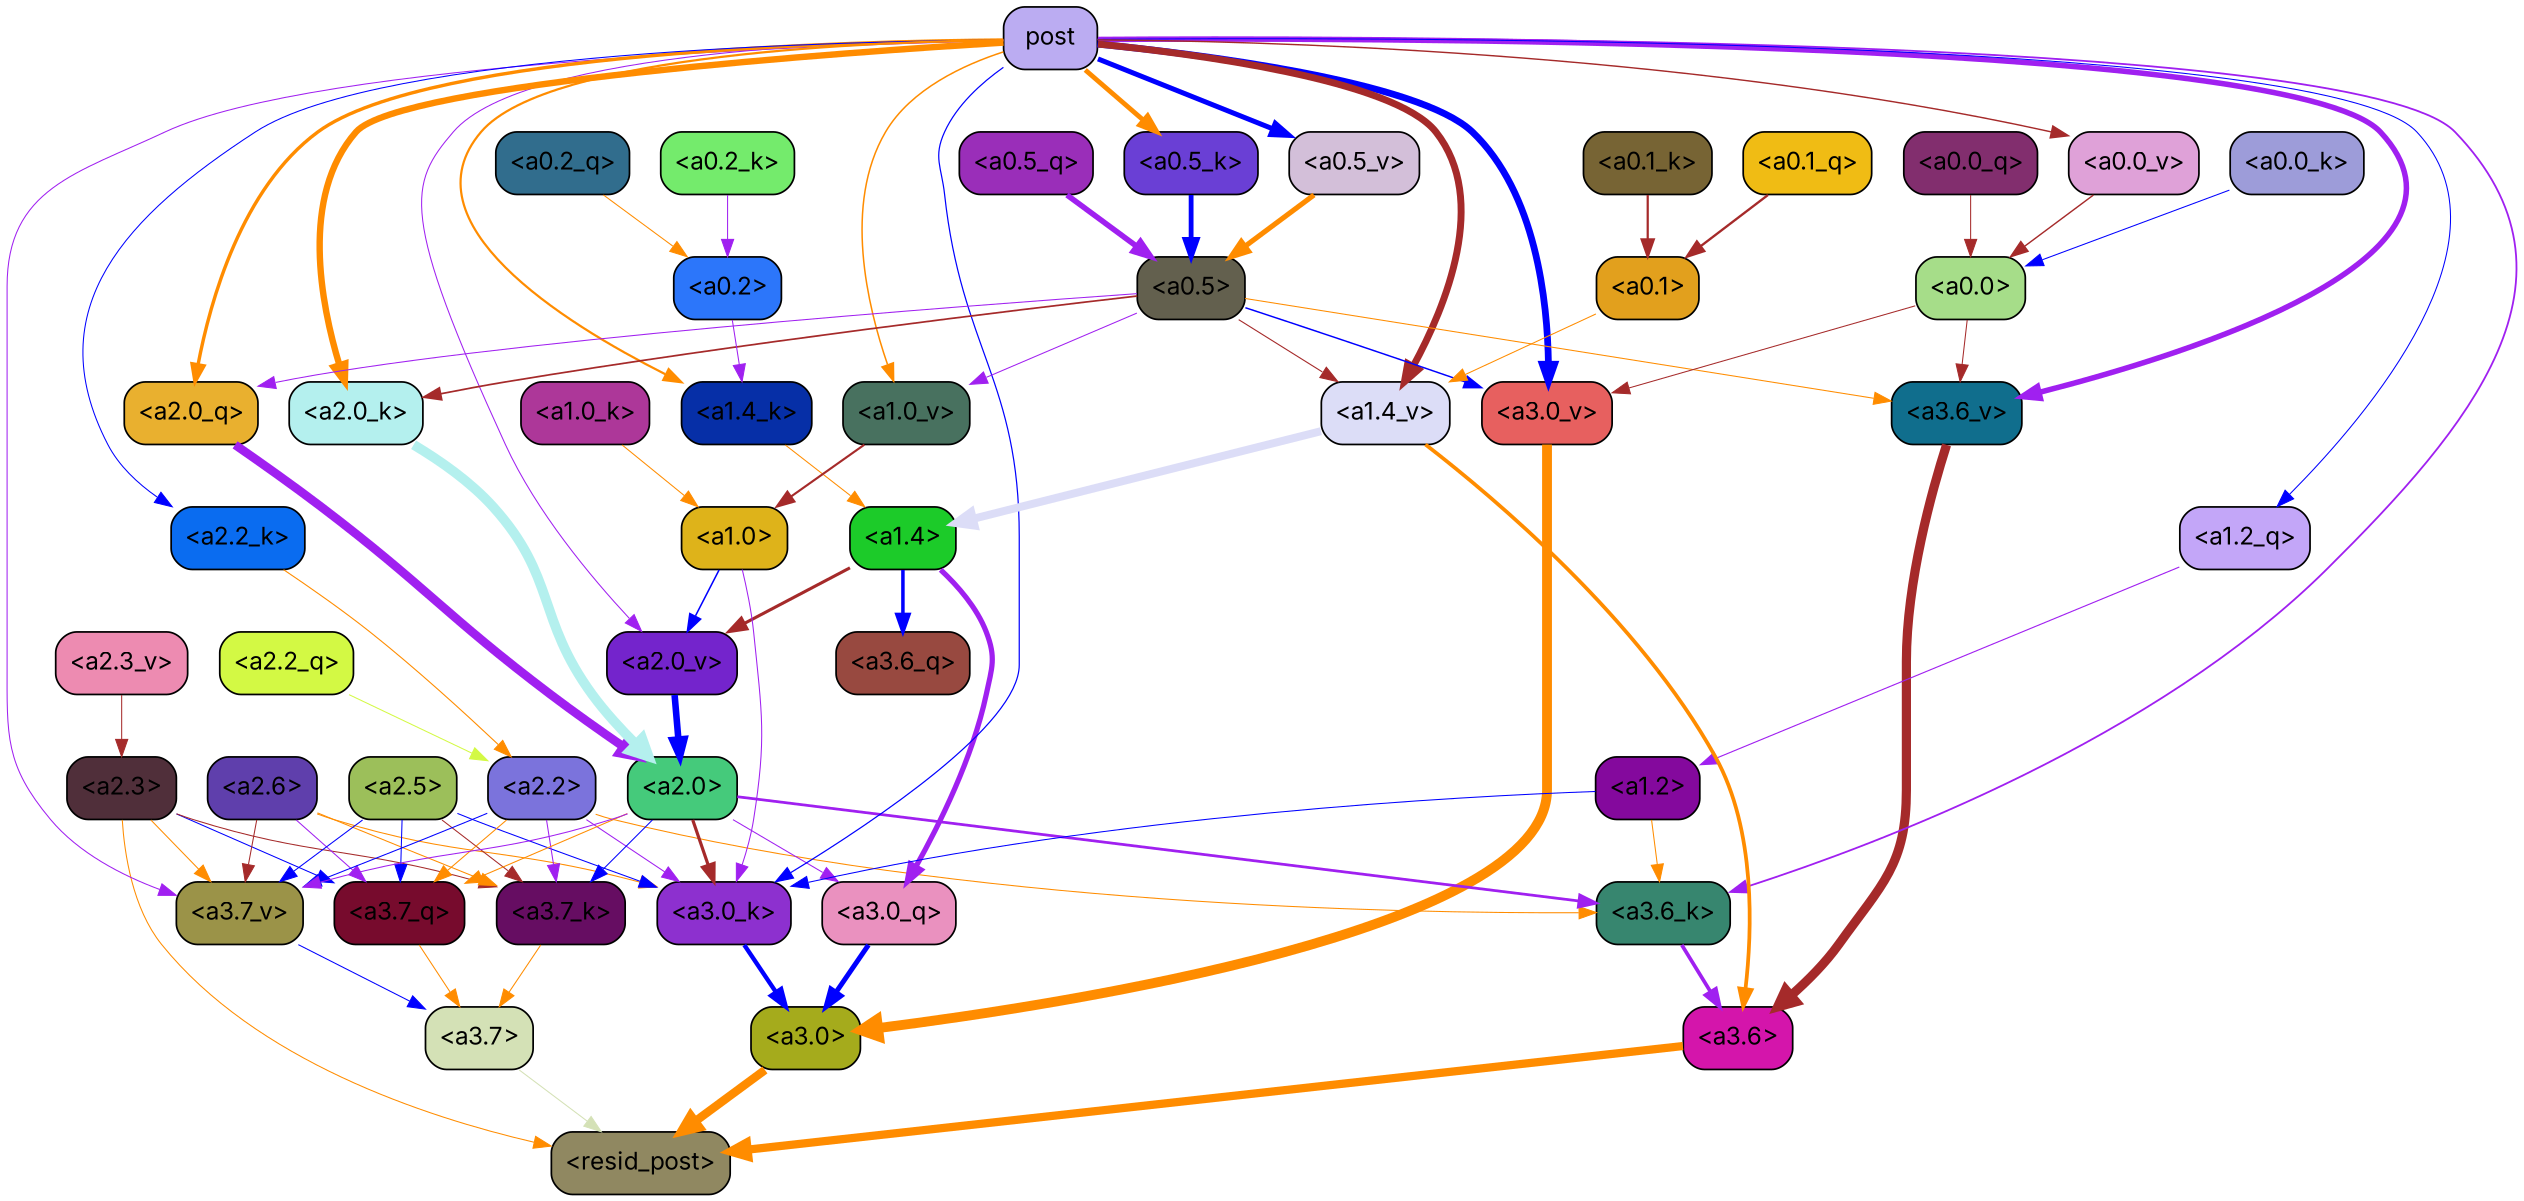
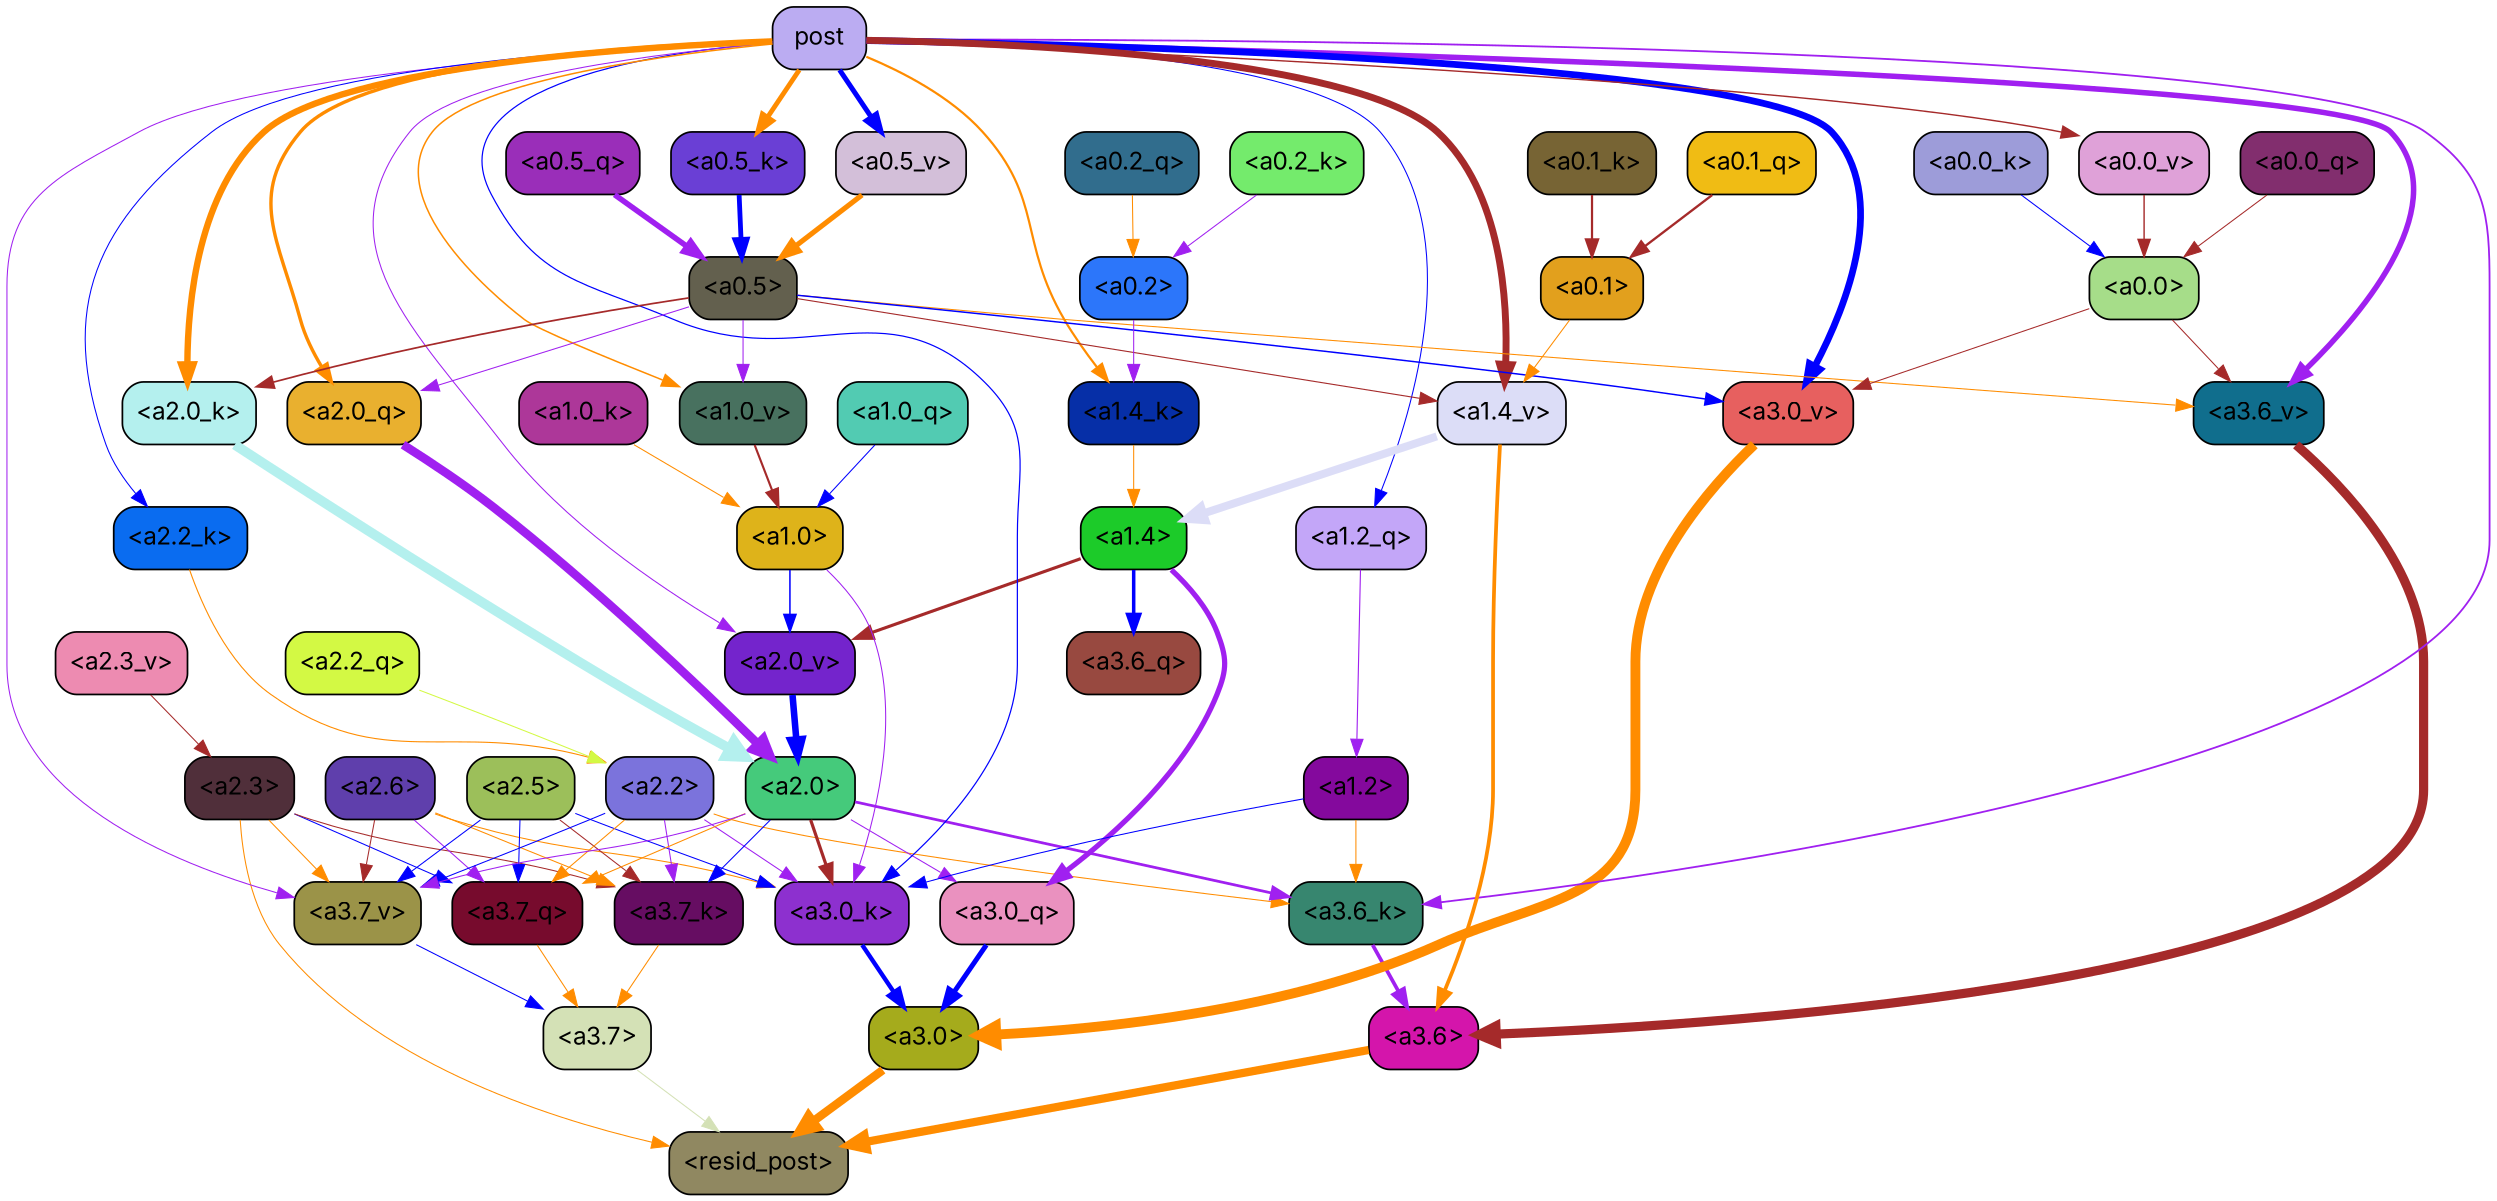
none -> (903, 413)
